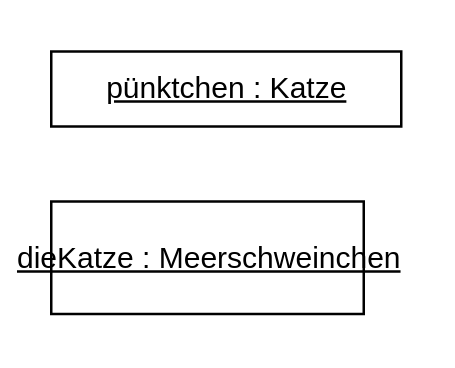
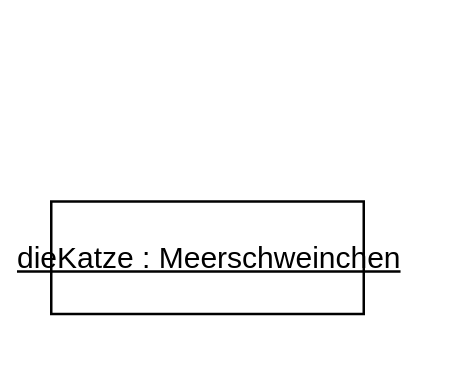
(226, 89) -> none
